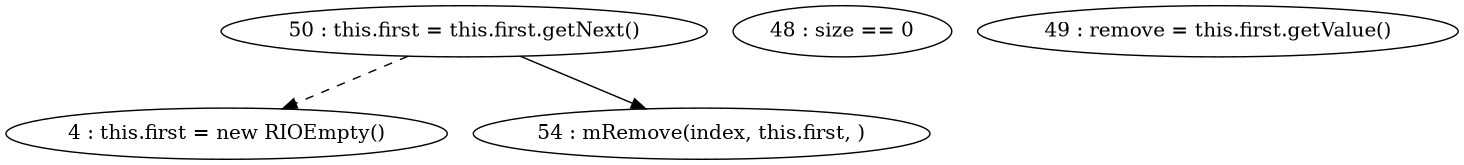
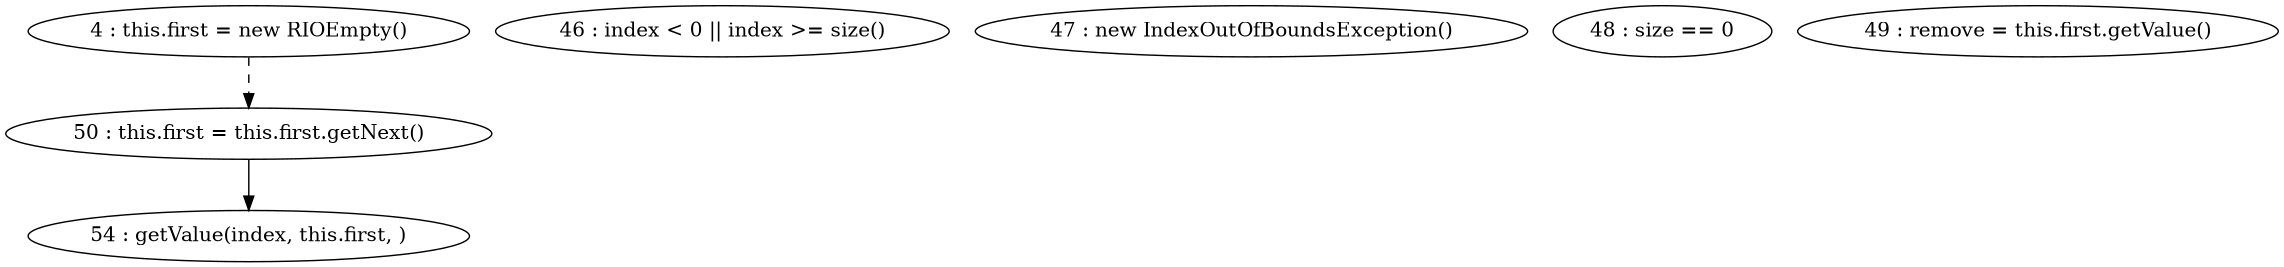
none -> (722, 31)
none -> (1251, 31)
(352, 80) -> (249, 76)
(702, 134) -> (249, 236)
